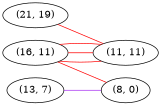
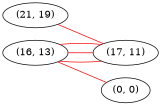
(35, 53) -> (35, 53)
(126, 53) -> (126, 53)
(35, 90) -> none
(126, 90) -> (126, 90)
